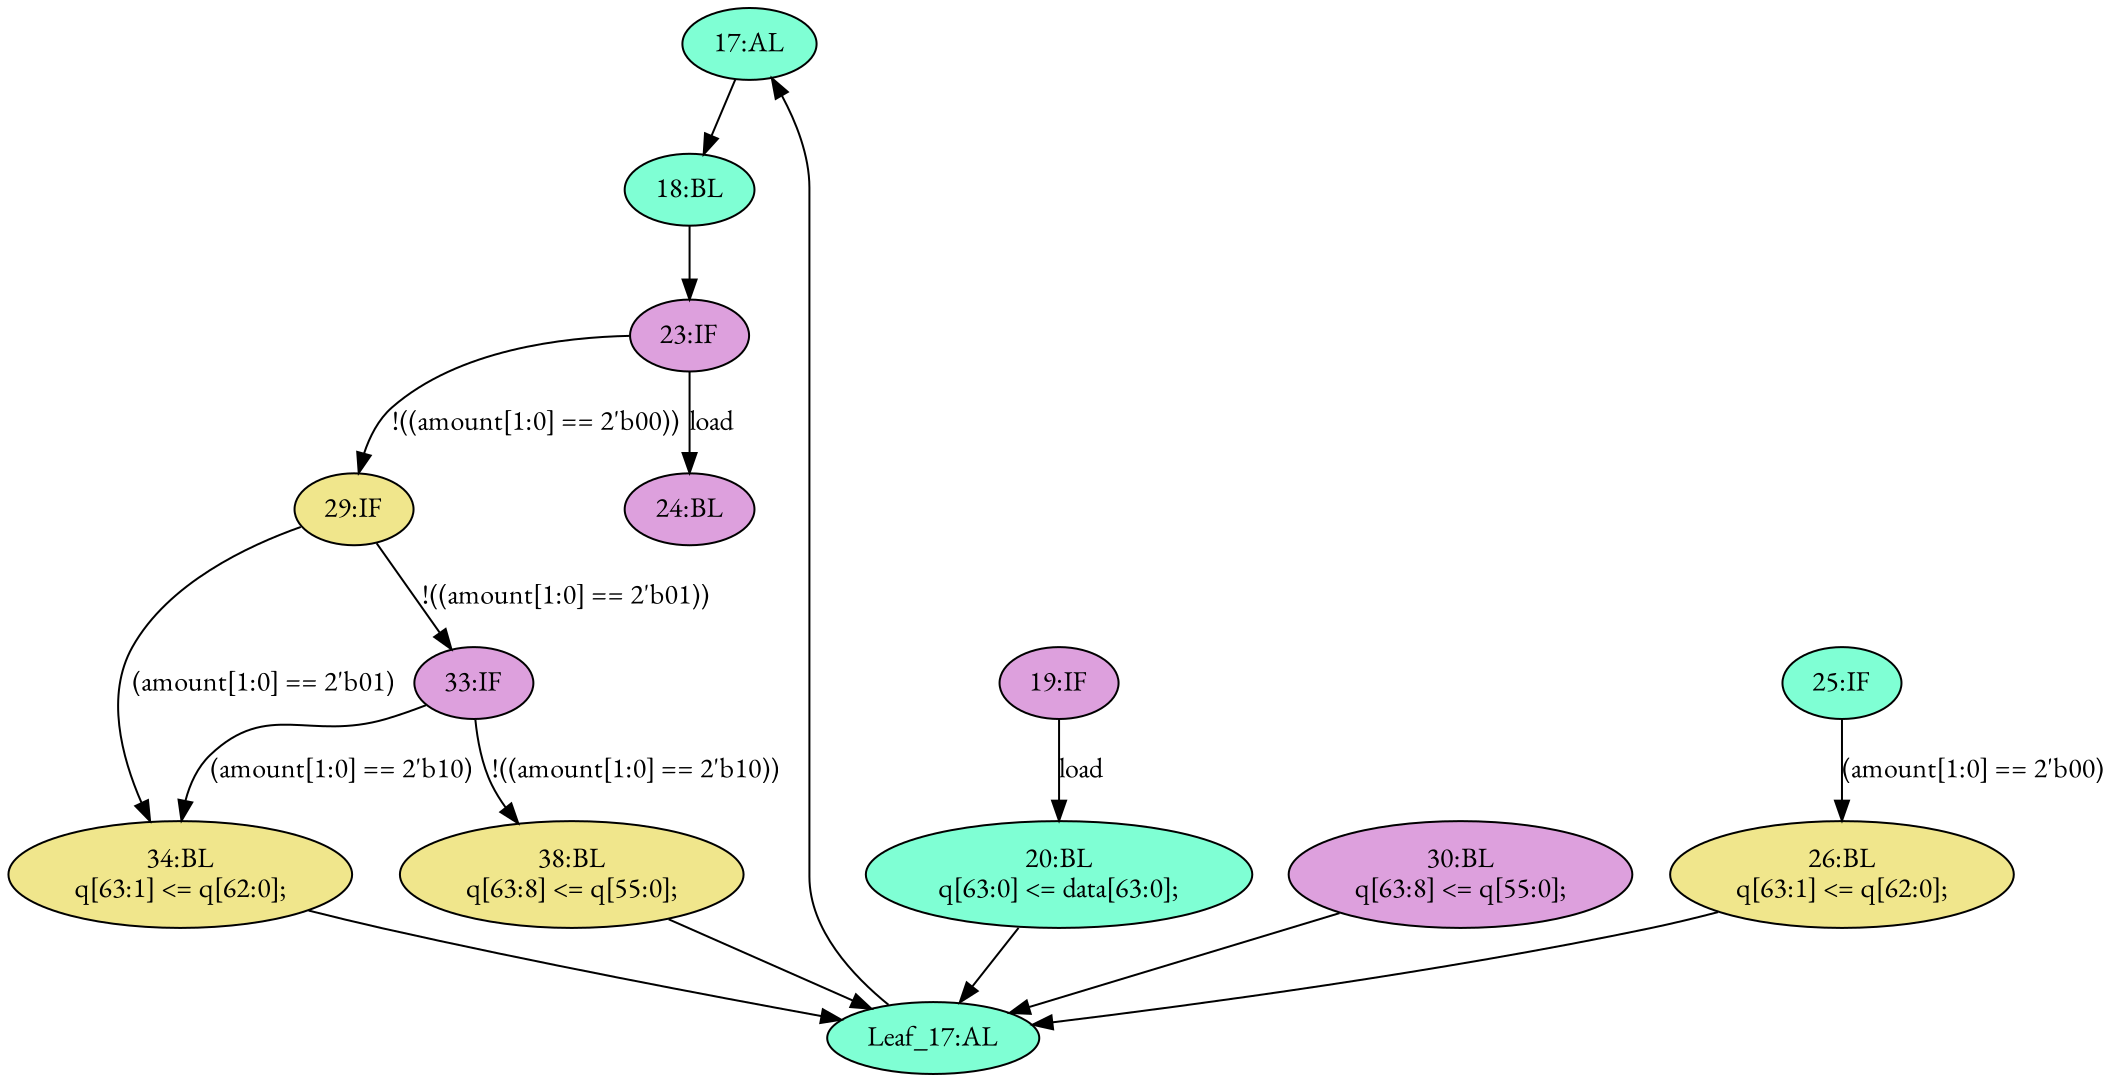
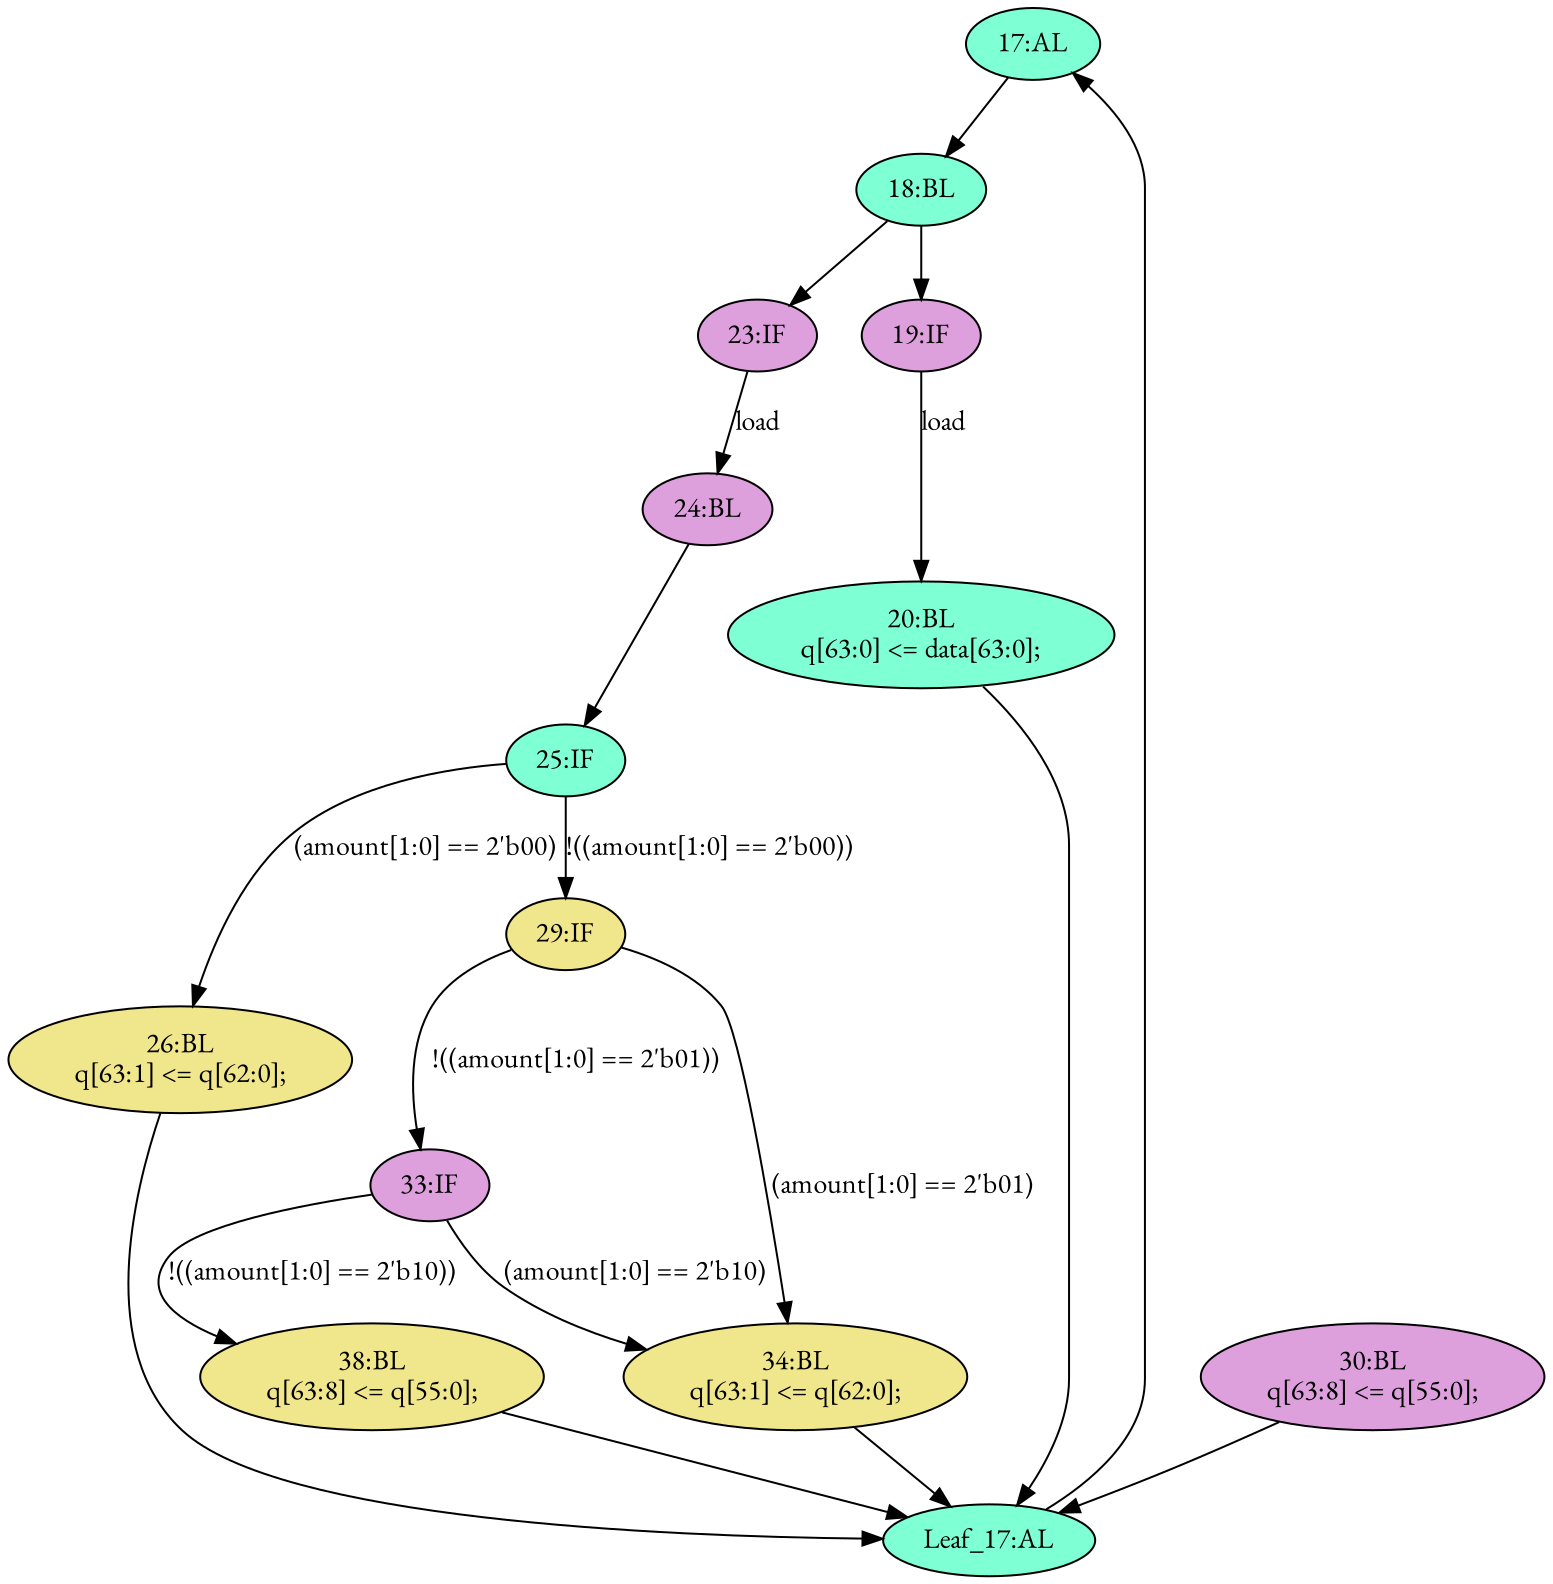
none -> (921, 253)
(478, 360) -> (566, 837)
none -> (642, 626)
